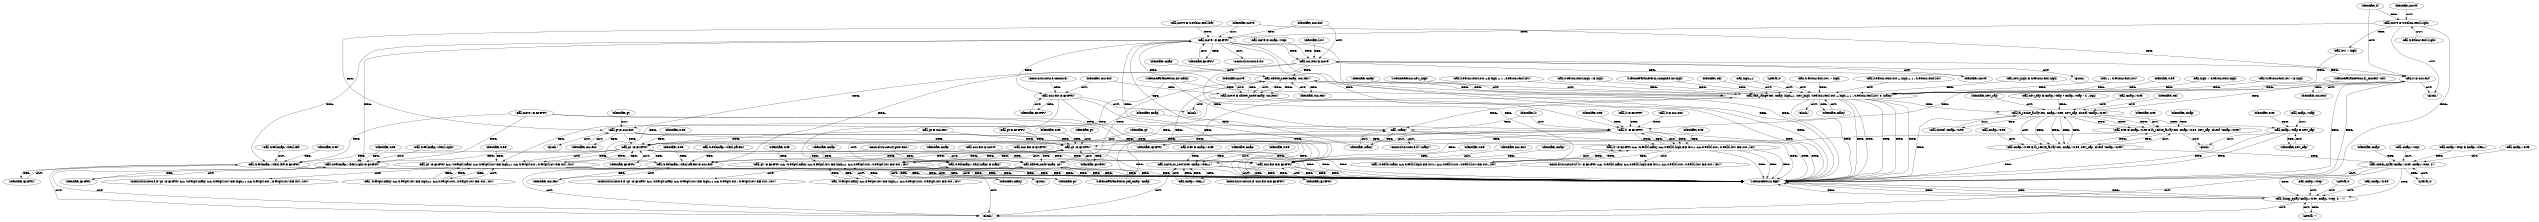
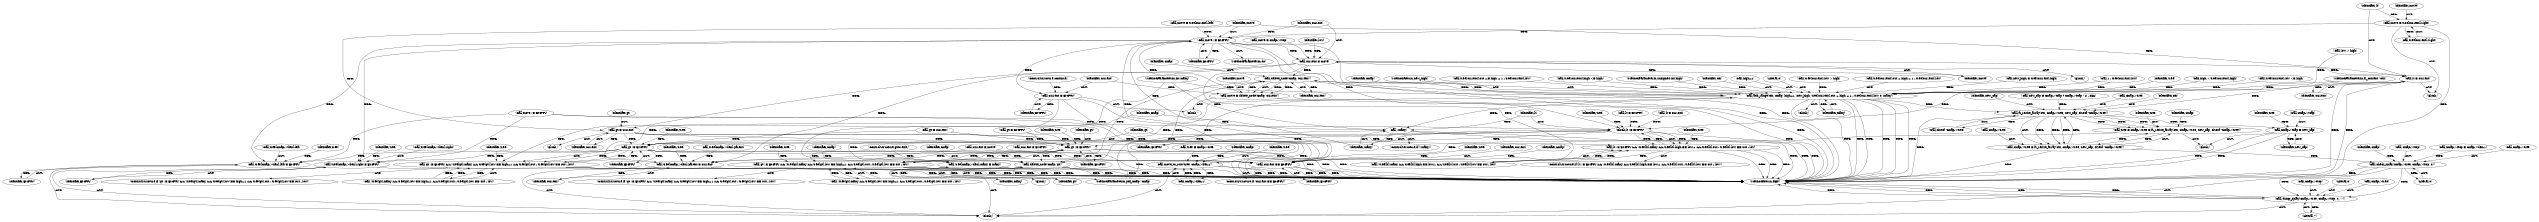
(2370, 34) -> (2406, 32)
(1249, 62) -> (1249, 62)
(1218, 105) -> (1218, 105)
(2444, 105) -> (2444, 105)
(1630, 130) -> (1630, 130)
(854, 148) -> (854, 148)
(1078, 173) -> (1057, 178)
(2353, 173) -> (2353, 173)
(911, 174) -> none
